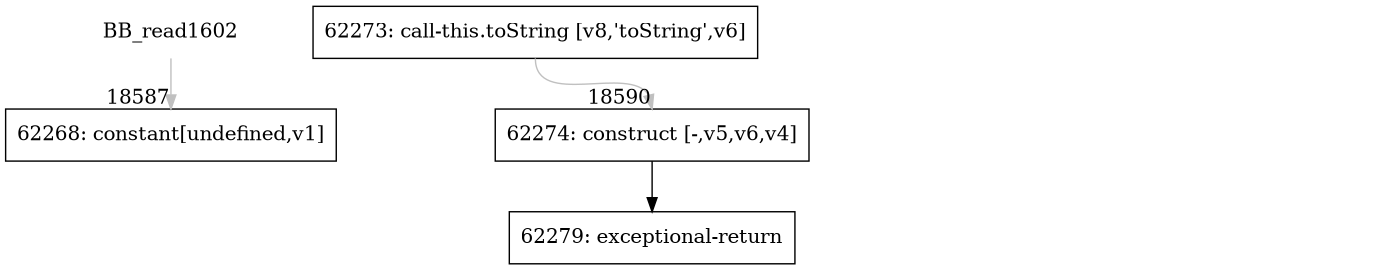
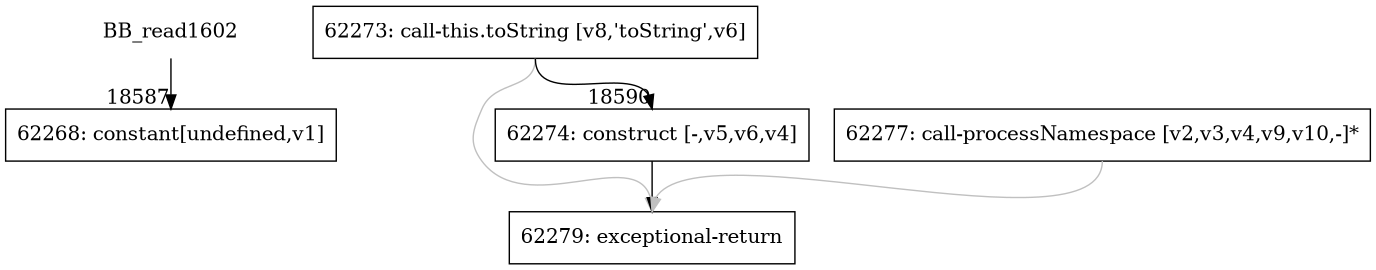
(171, 77) -> (171, 77)
(587, 84) -> (587, 84)
none -> (1102, 135)
none -> (501, 177)
